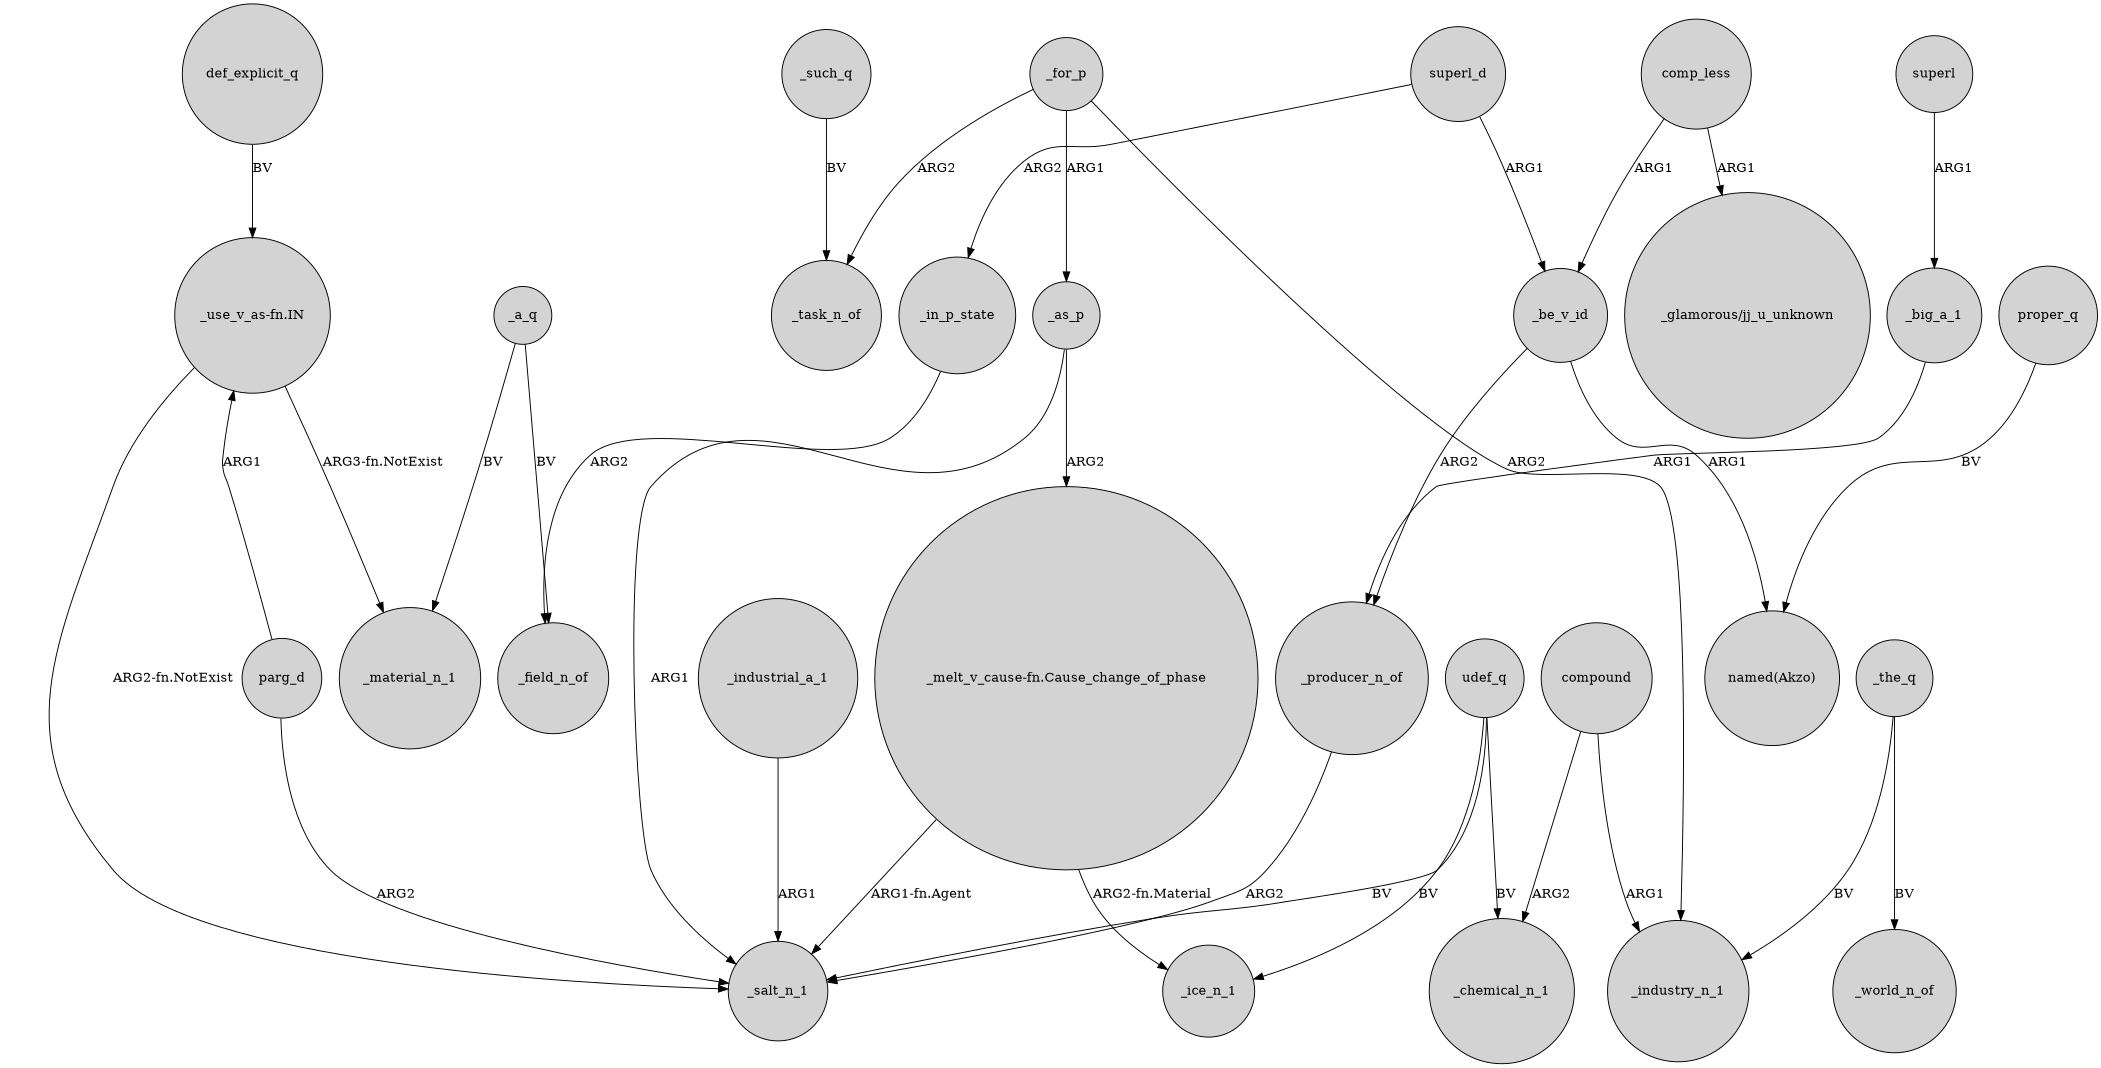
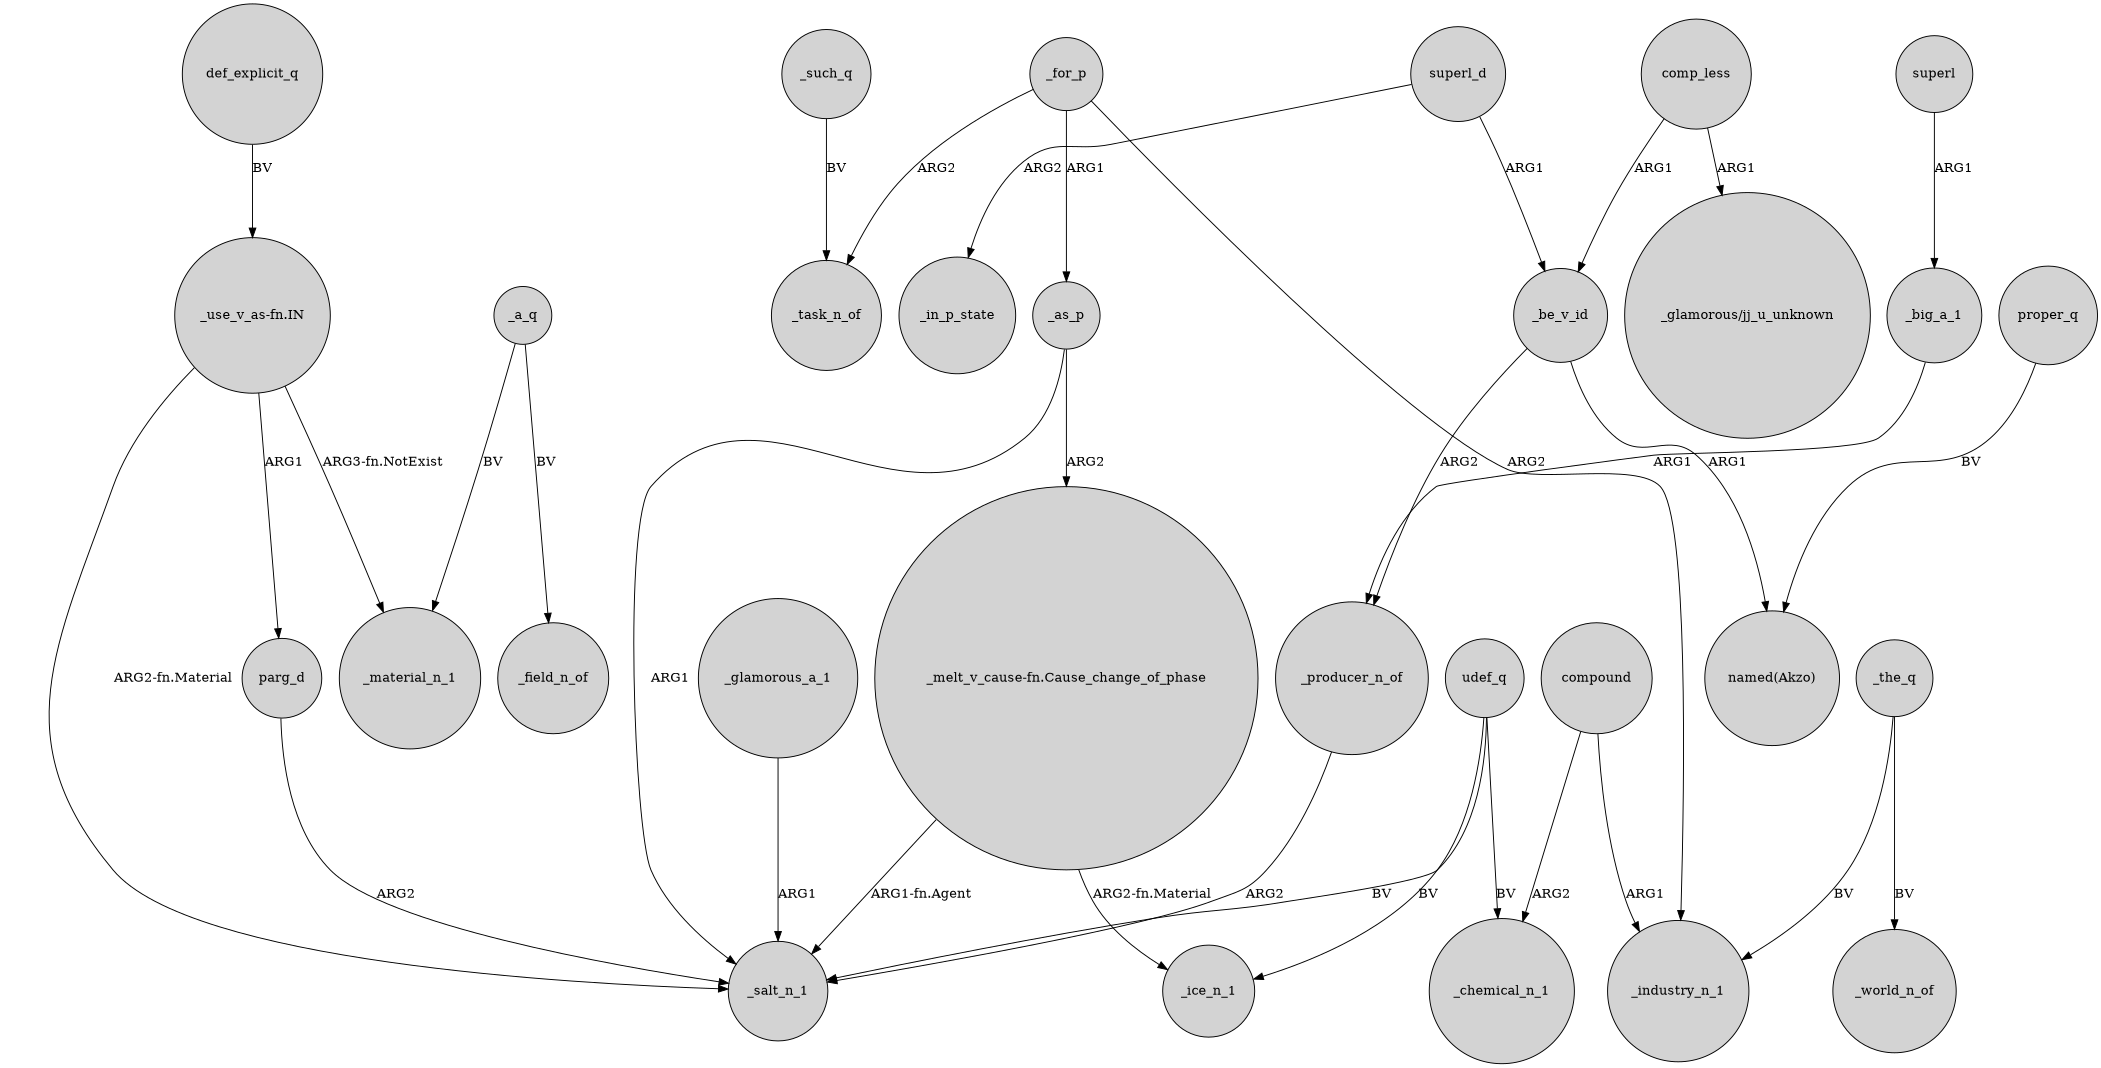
(697, 440) -> none
(239, 520) -> (268, 511)
(173, 678) -> (173, 678)
(778, 678) -> (778, 678)
